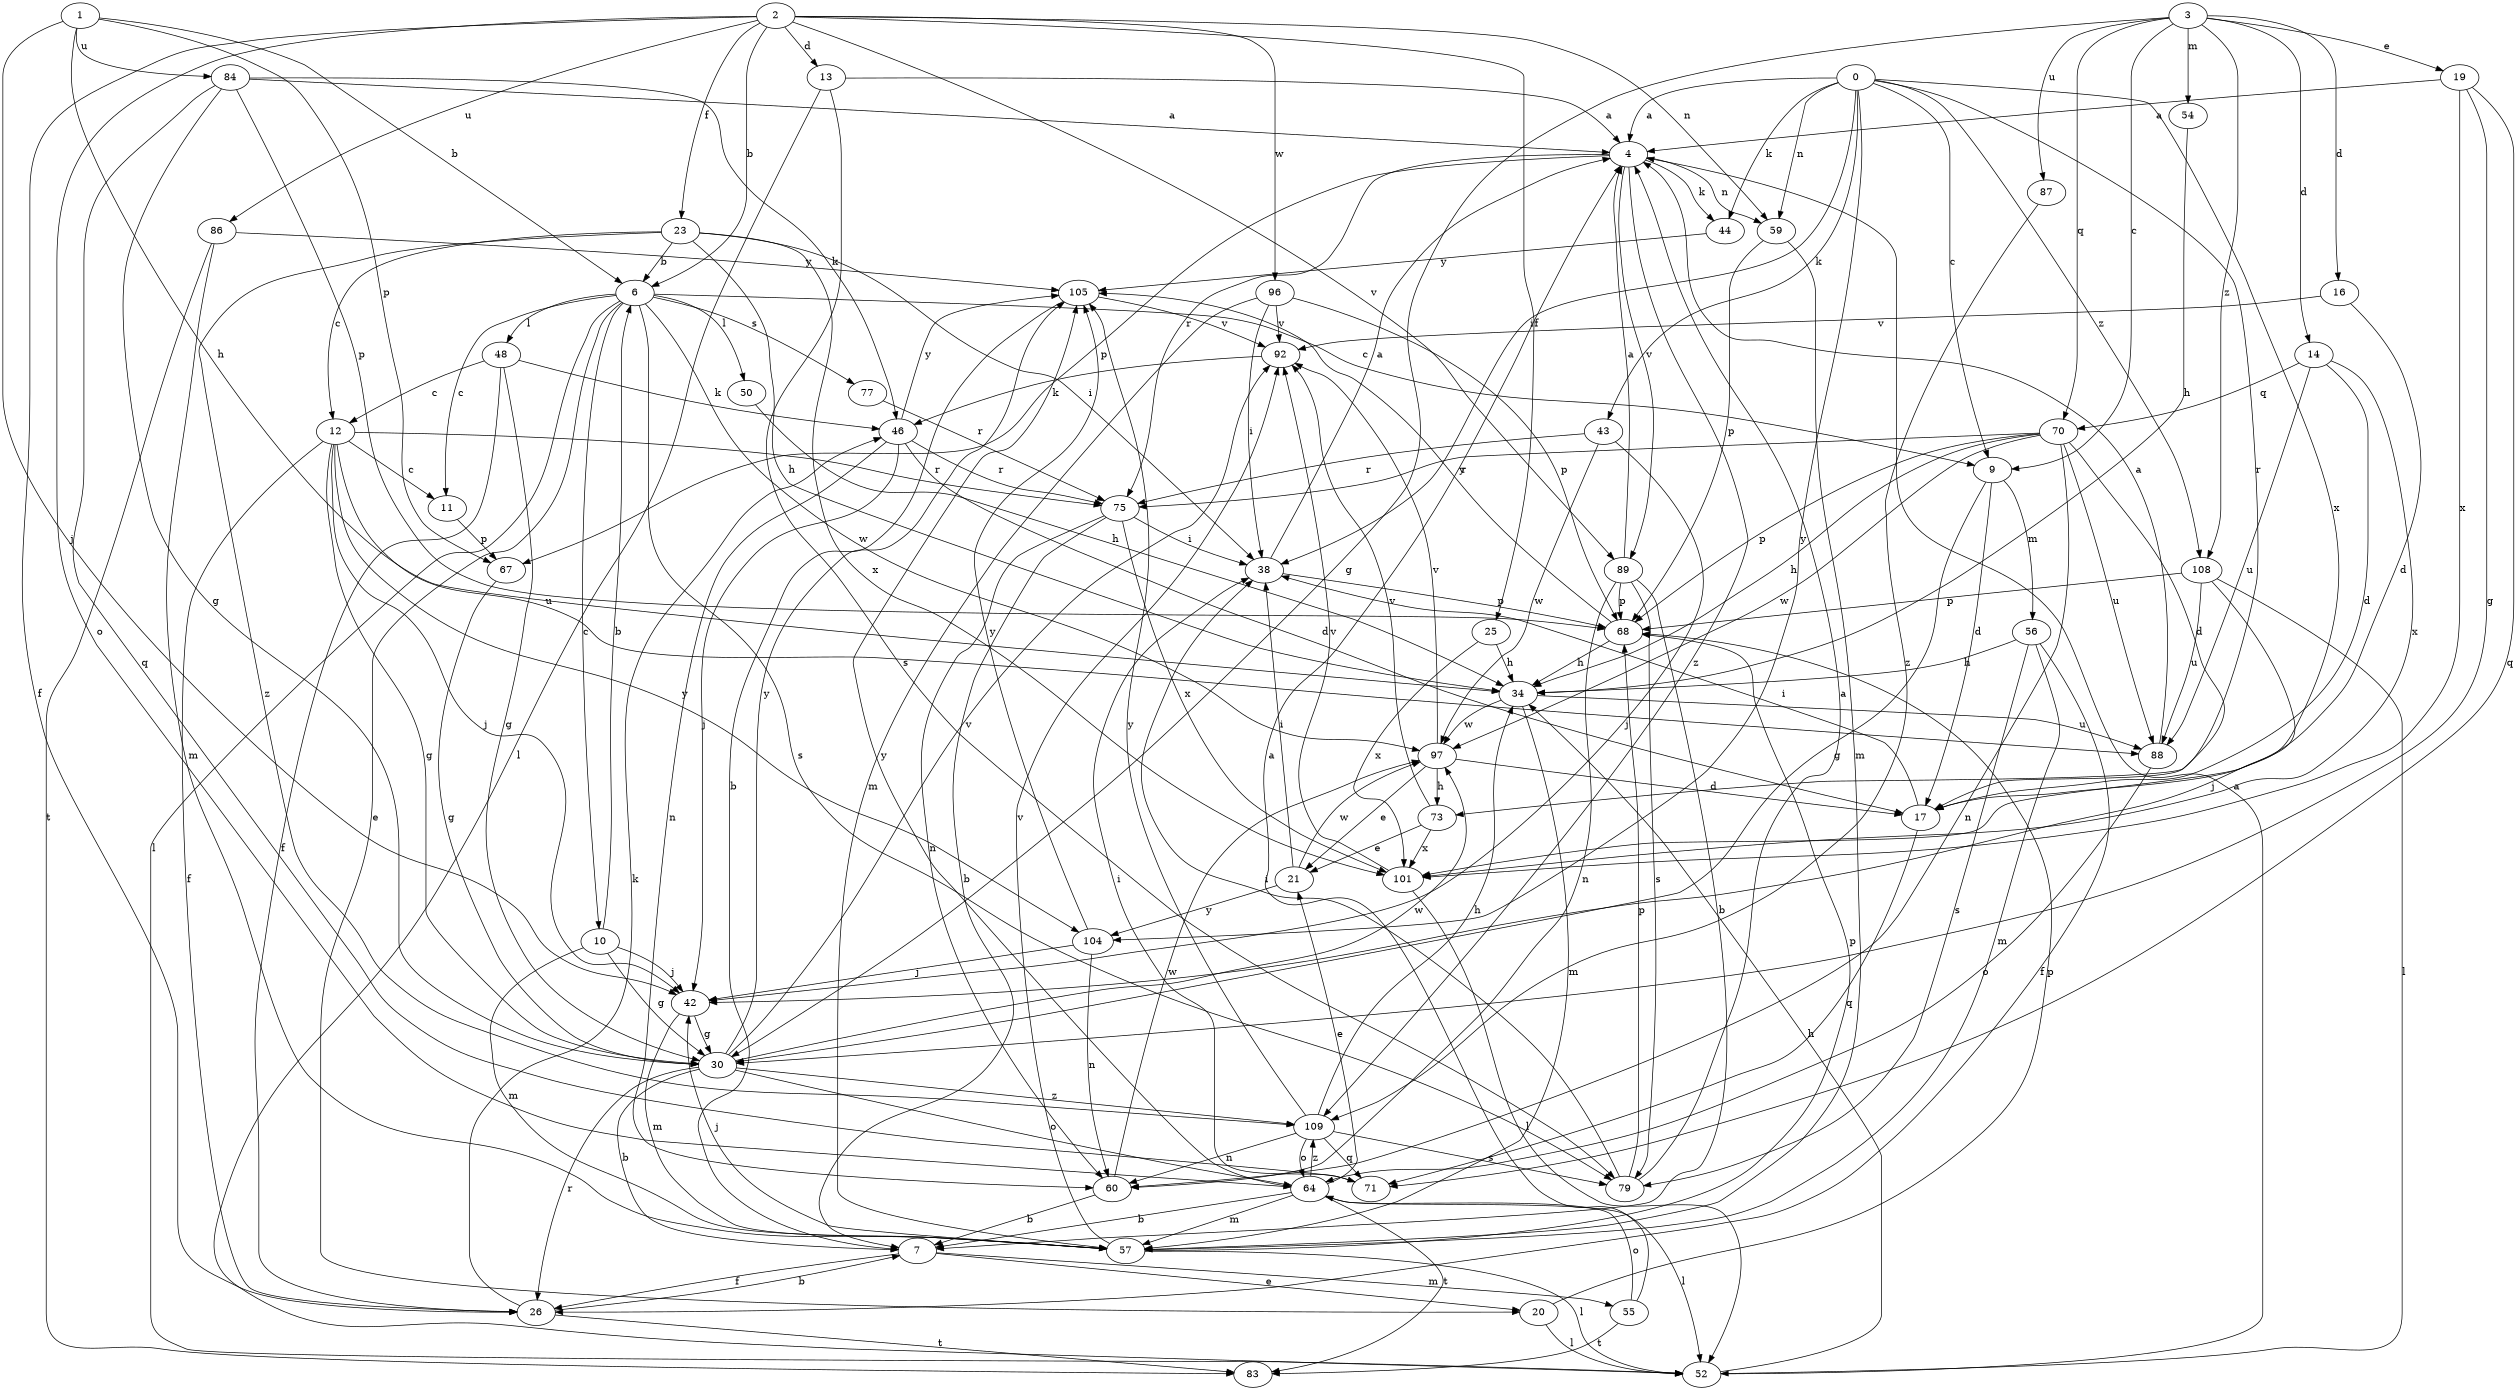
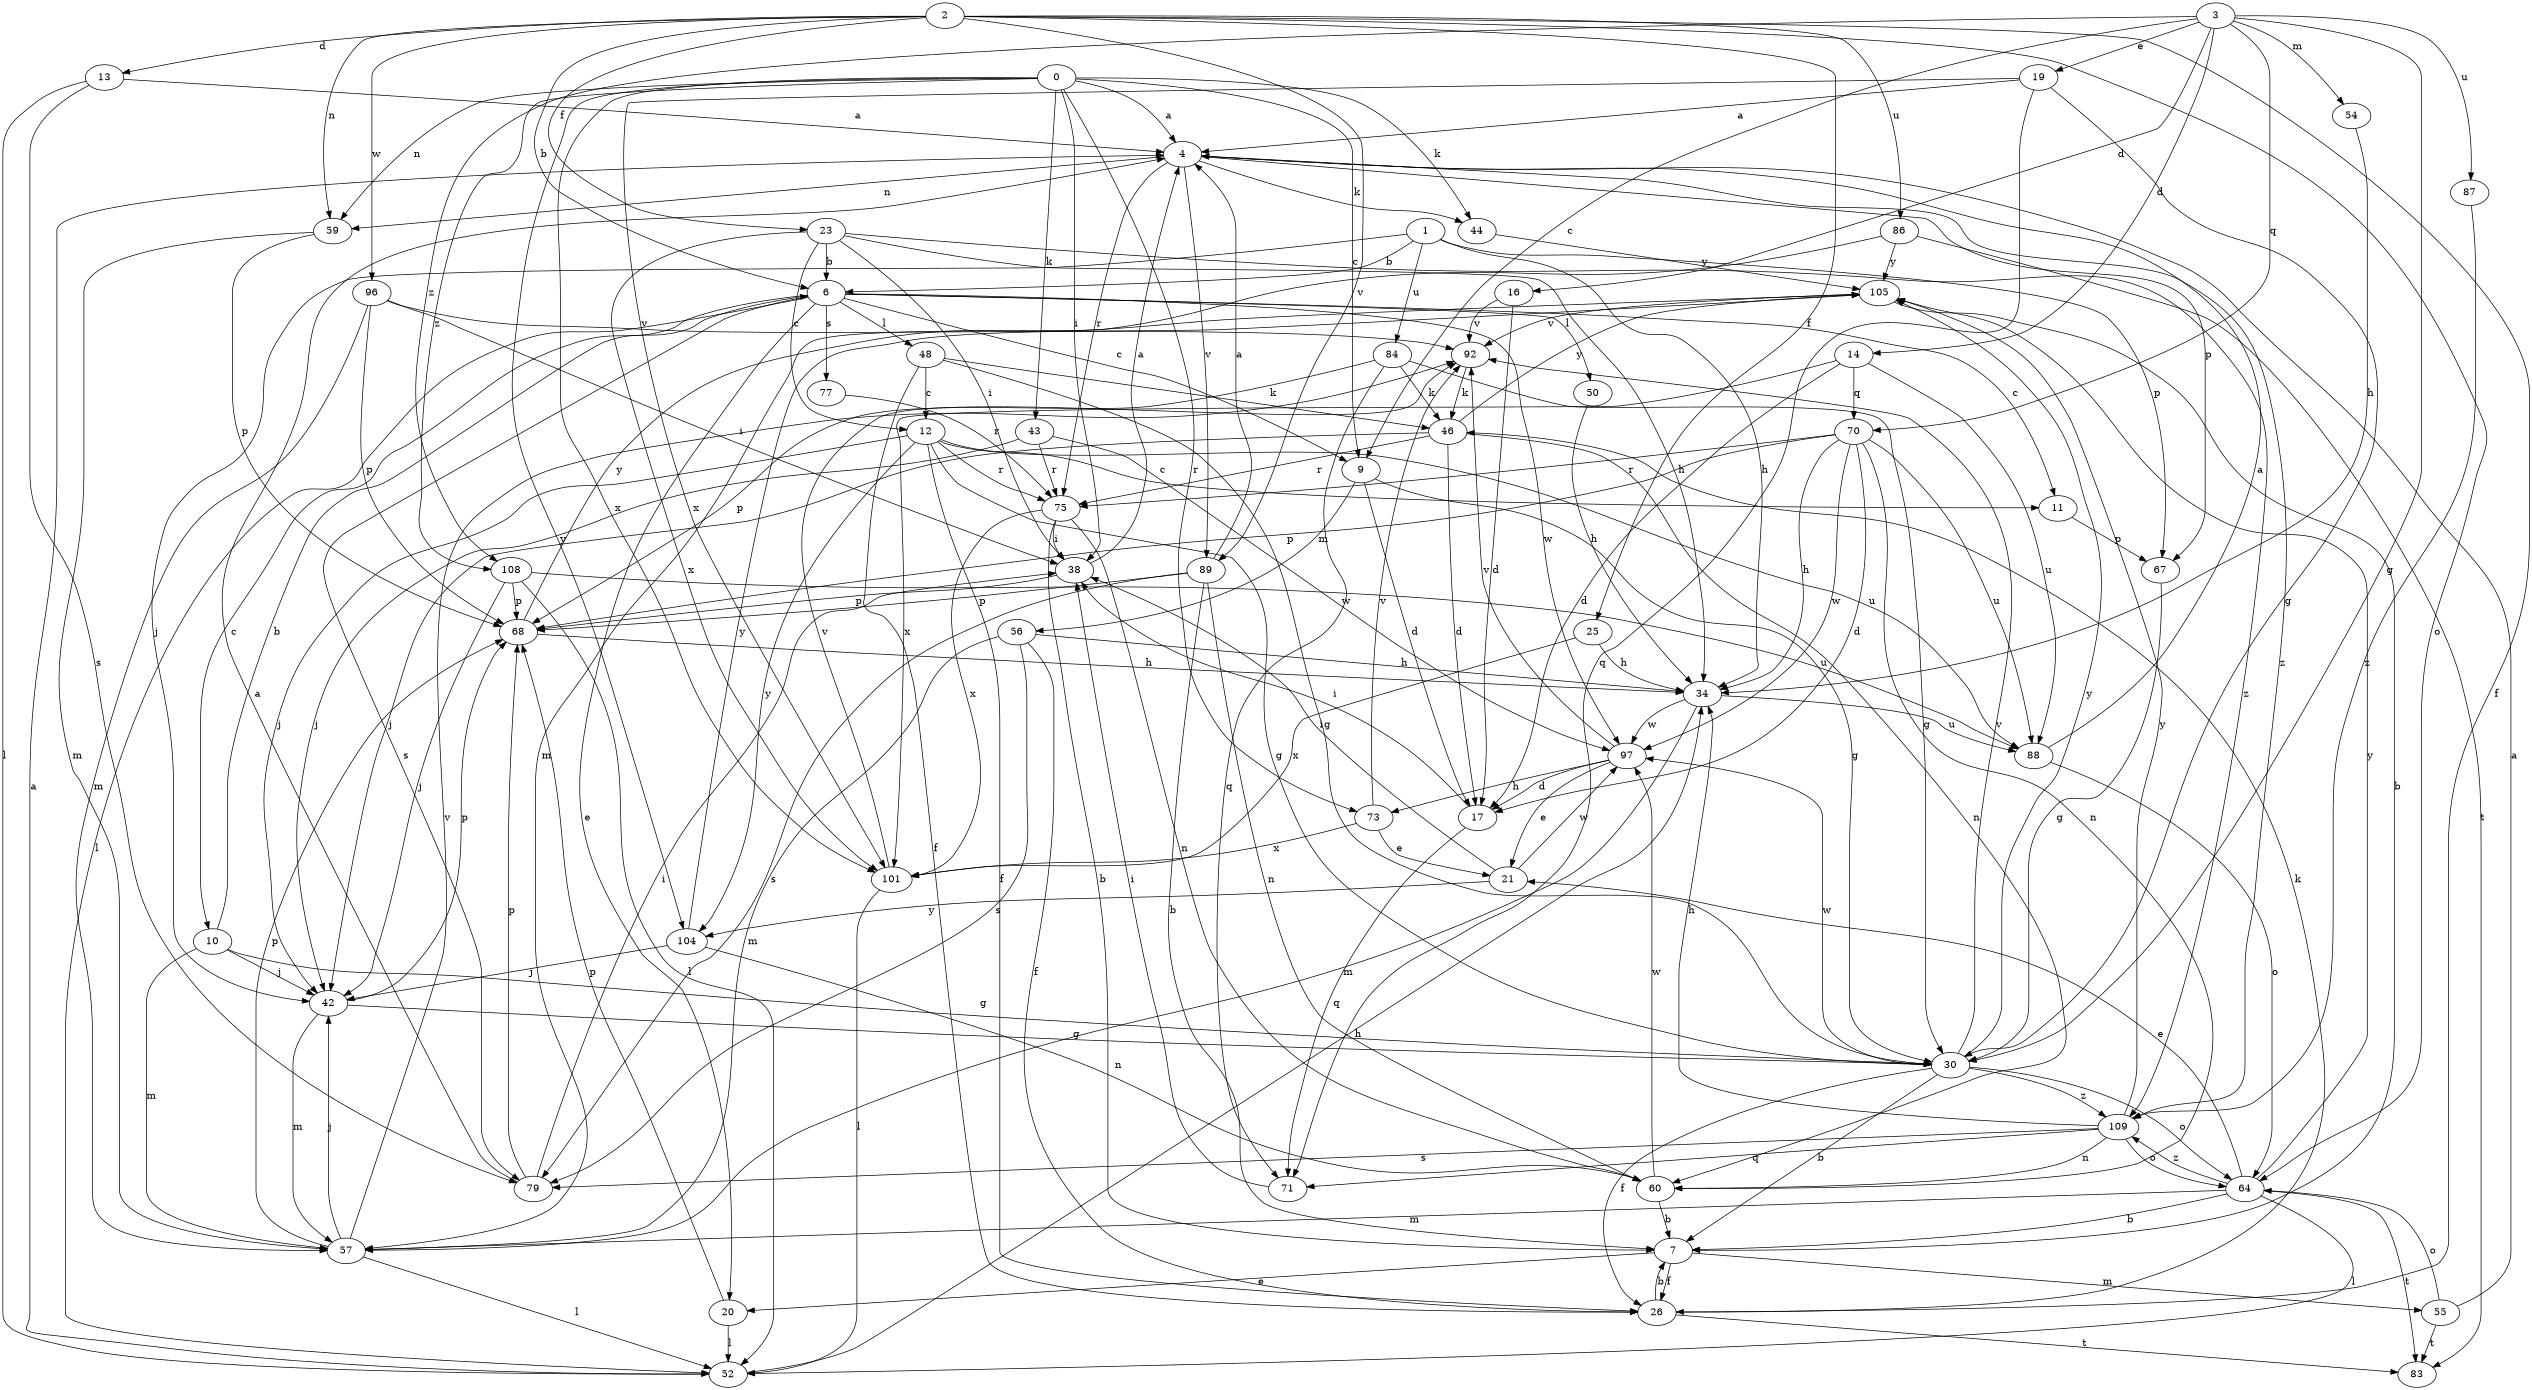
(926, 114) -> none
none -> (460, 847)
(570, 1189) -> (1623, 1189)
